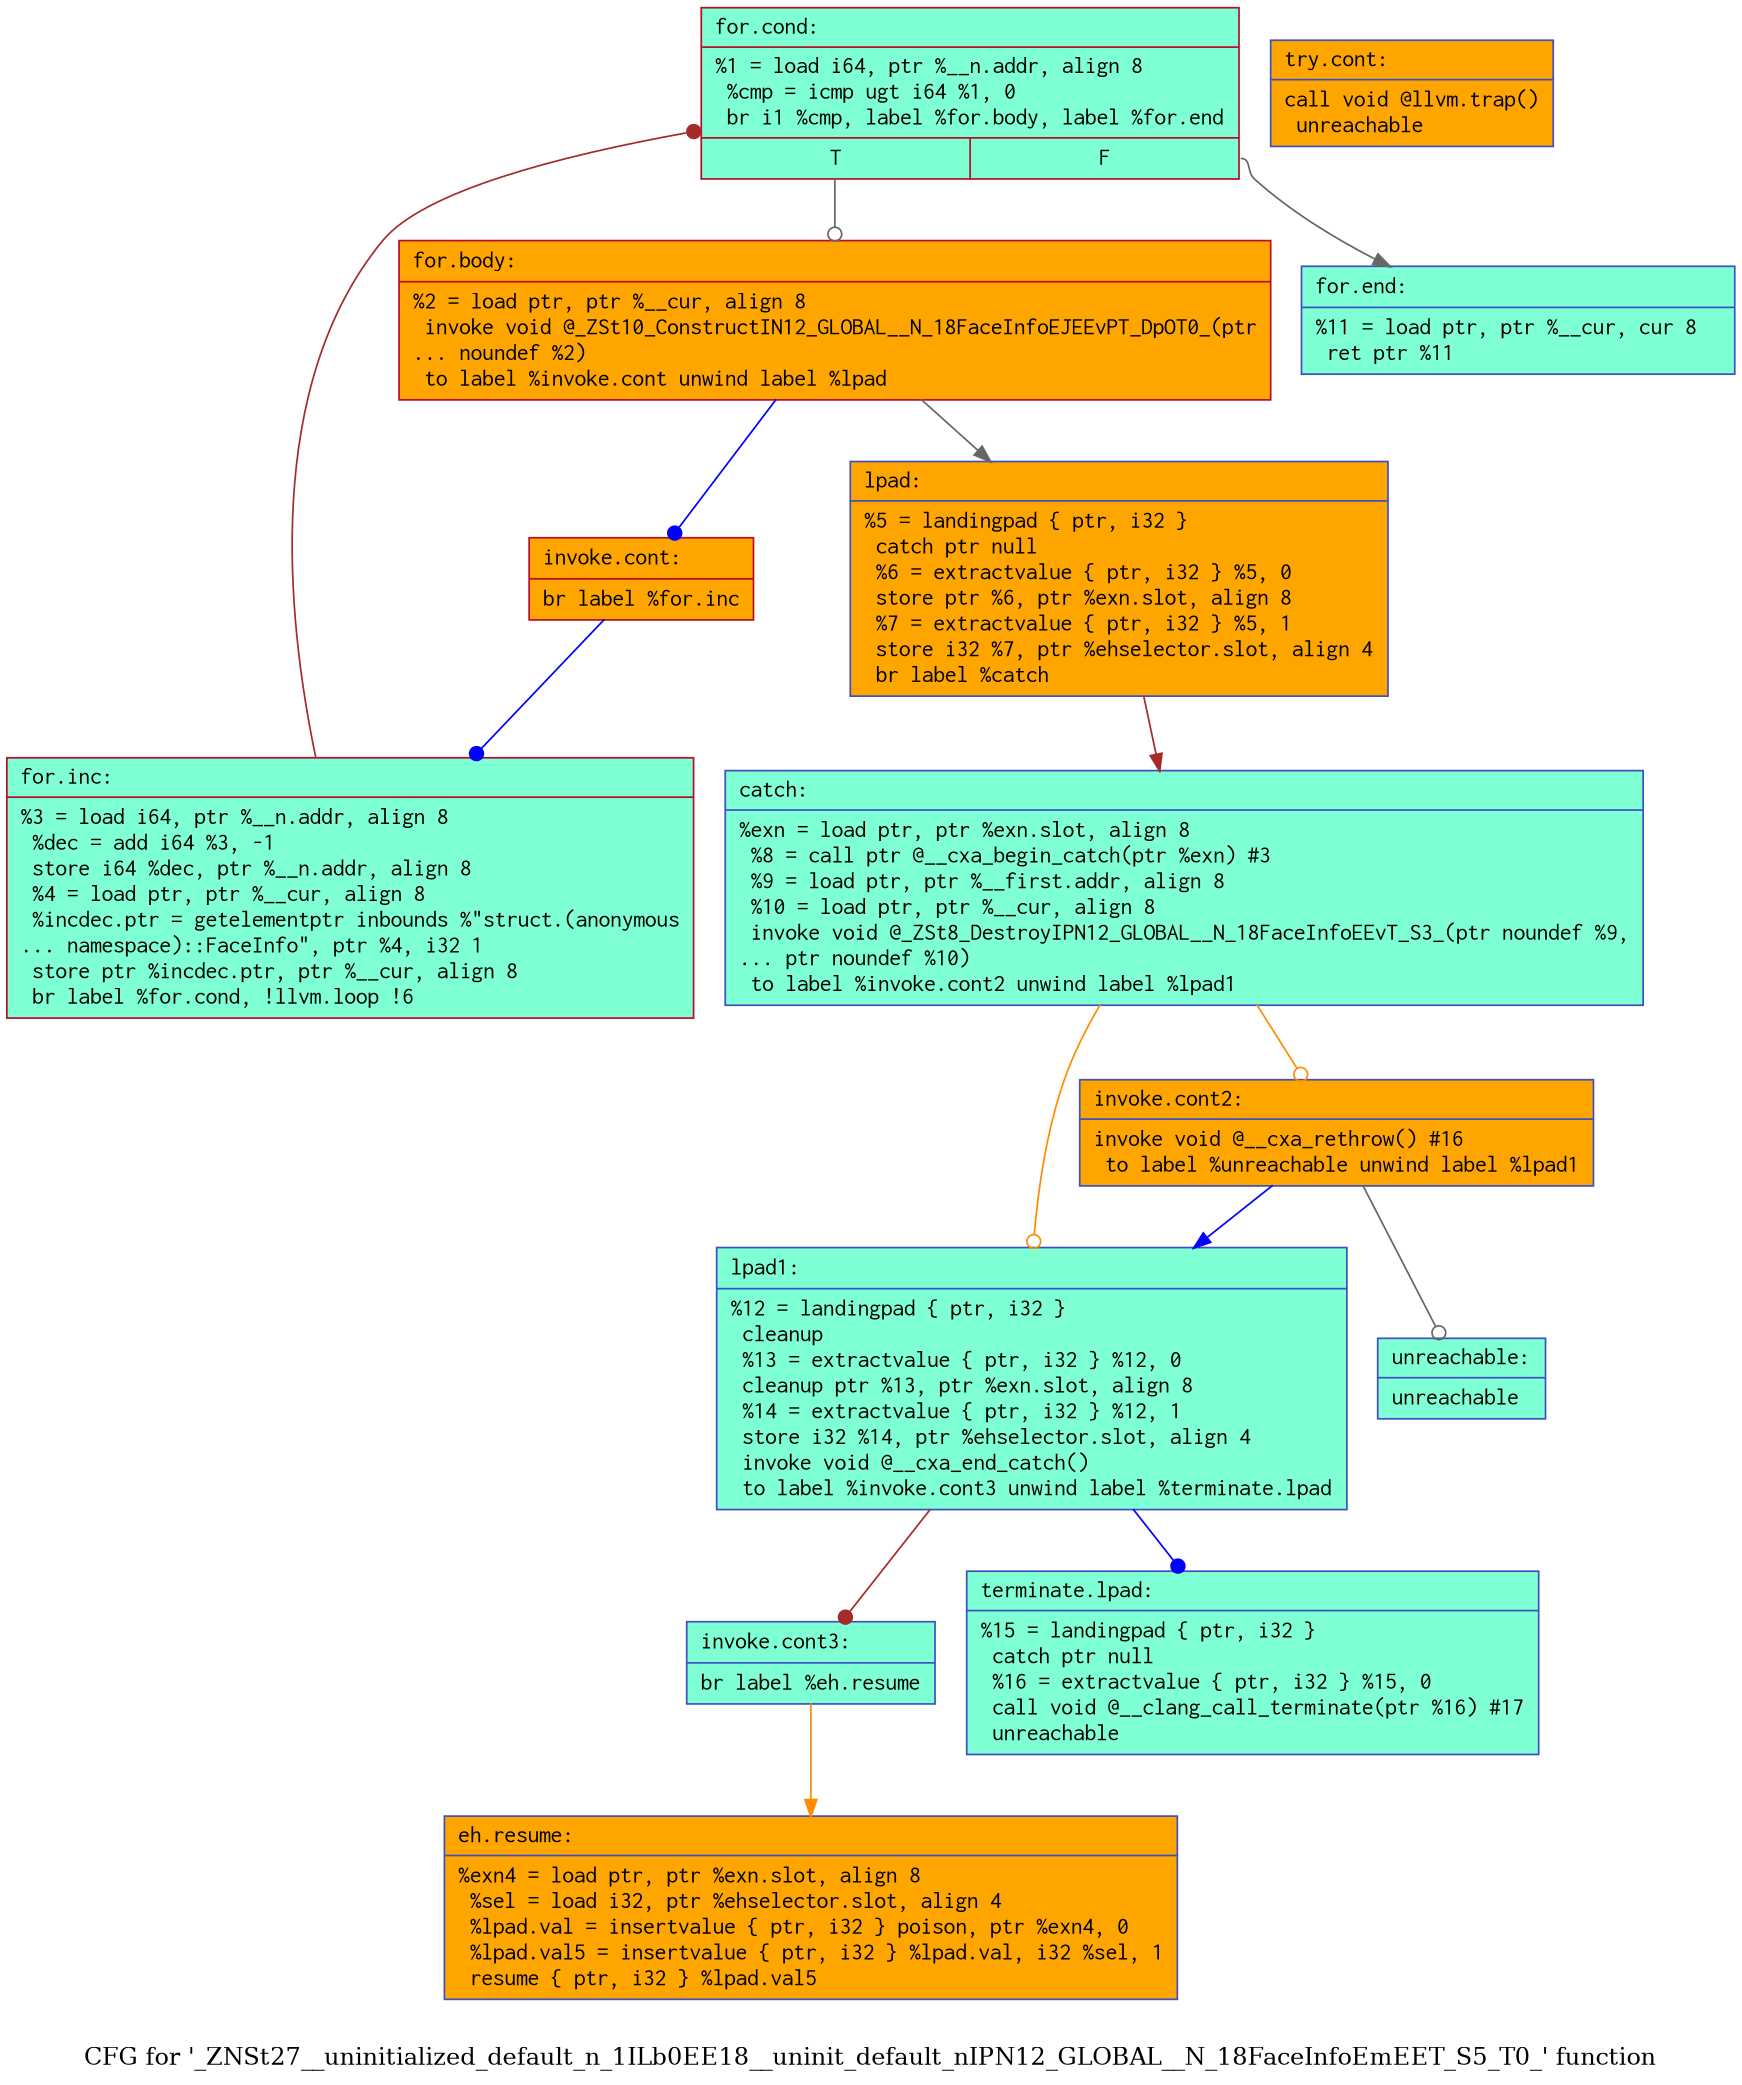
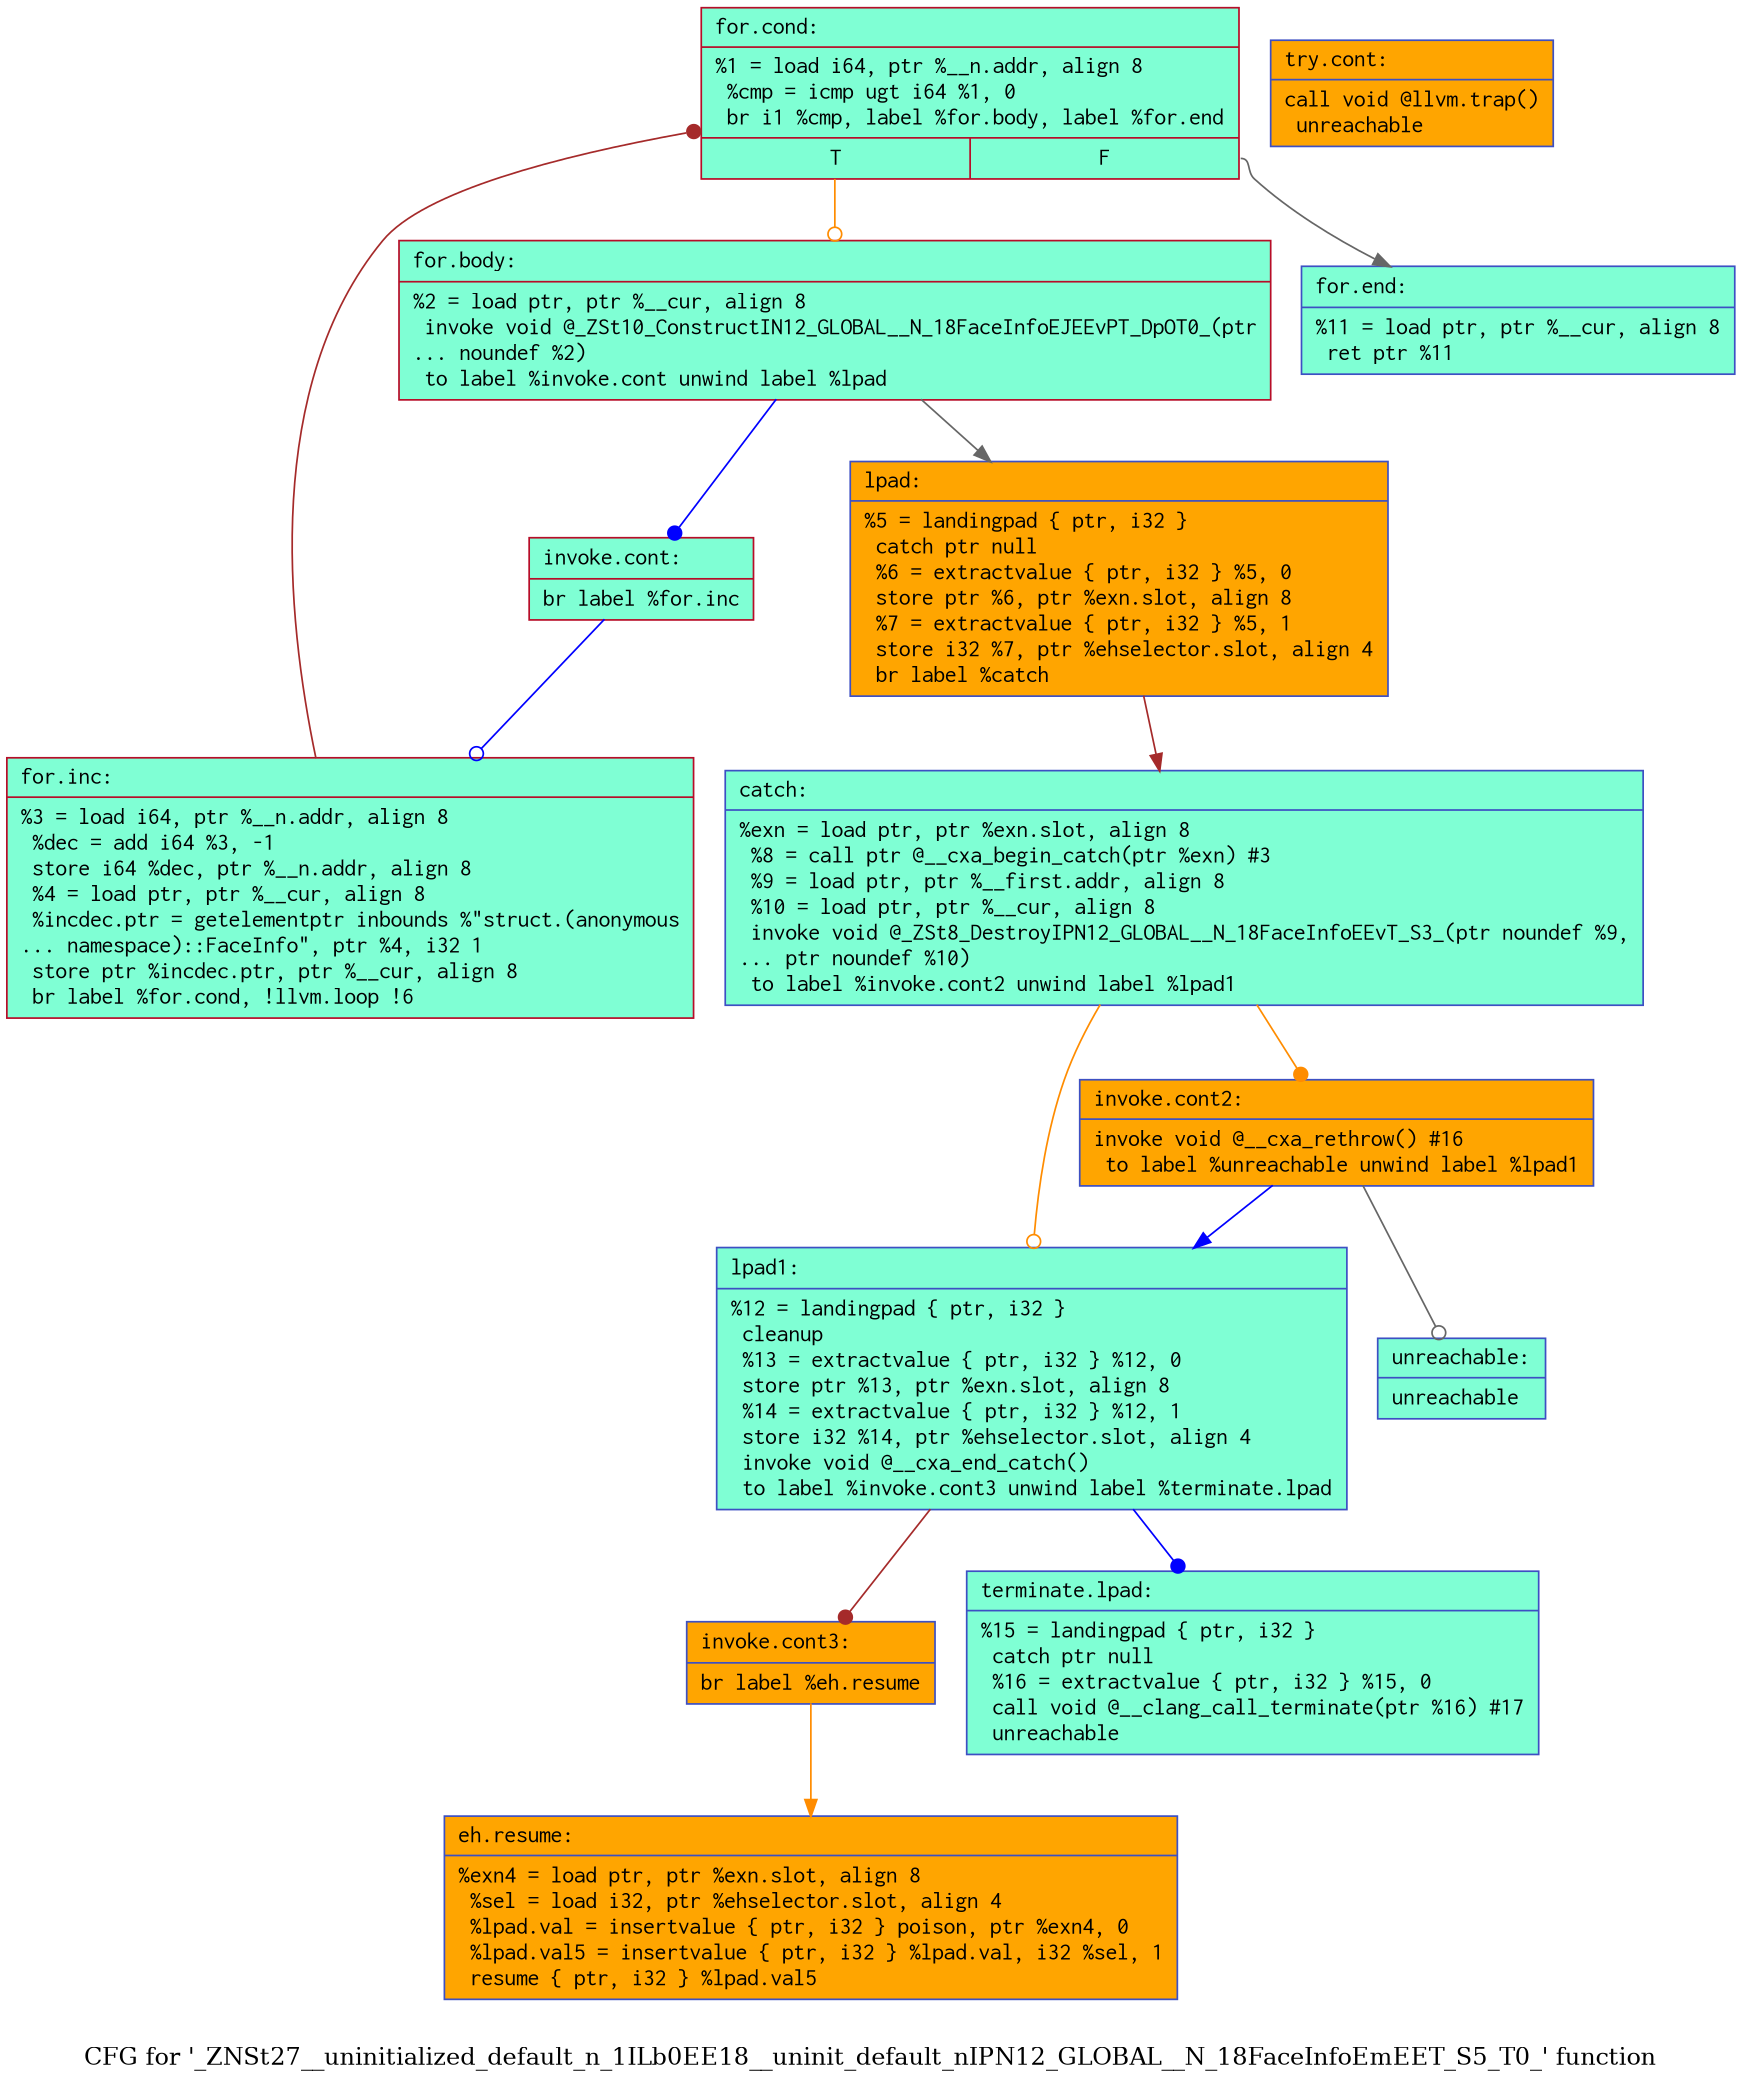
(835, 203) -> (835, 203)
(835, 320) -> (835, 320)
(1506, 327) -> (1518, 327)
(641, 579) -> (641, 579)
(543, 684) -> (543, 684)
(1277, 1037) -> (1277, 1037)
(962, 1385) -> (950, 1385)
(811, 1663) -> (811, 1663)
